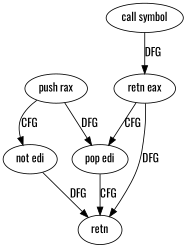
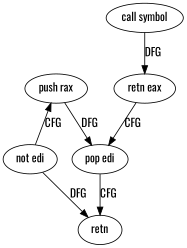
(22, 116) -> (42, 128)
(140, 160) -> none
